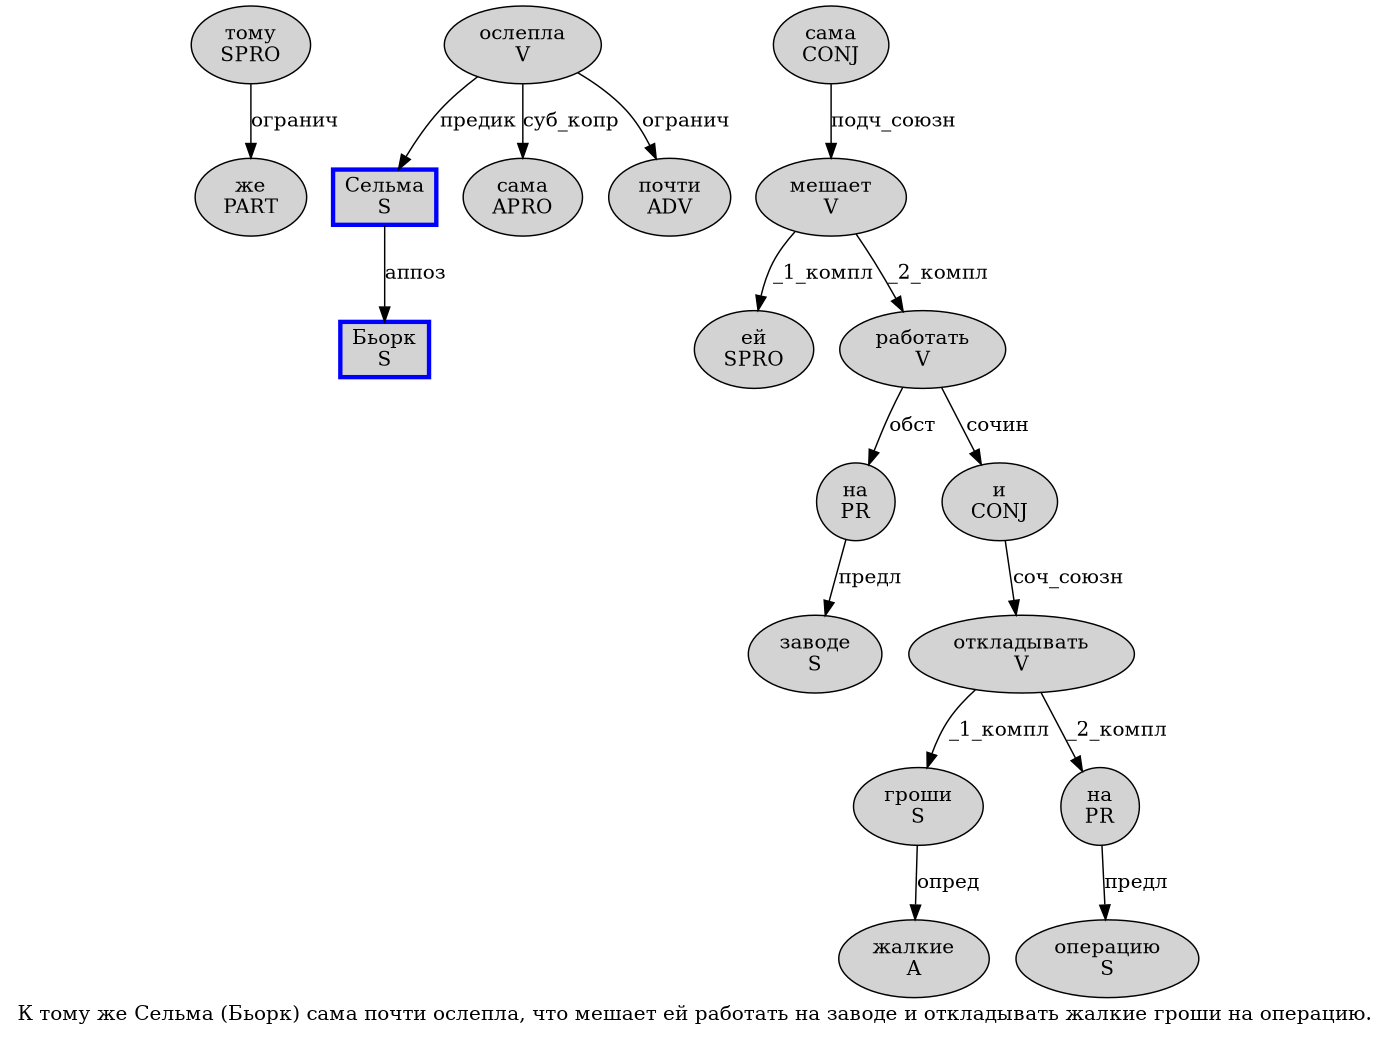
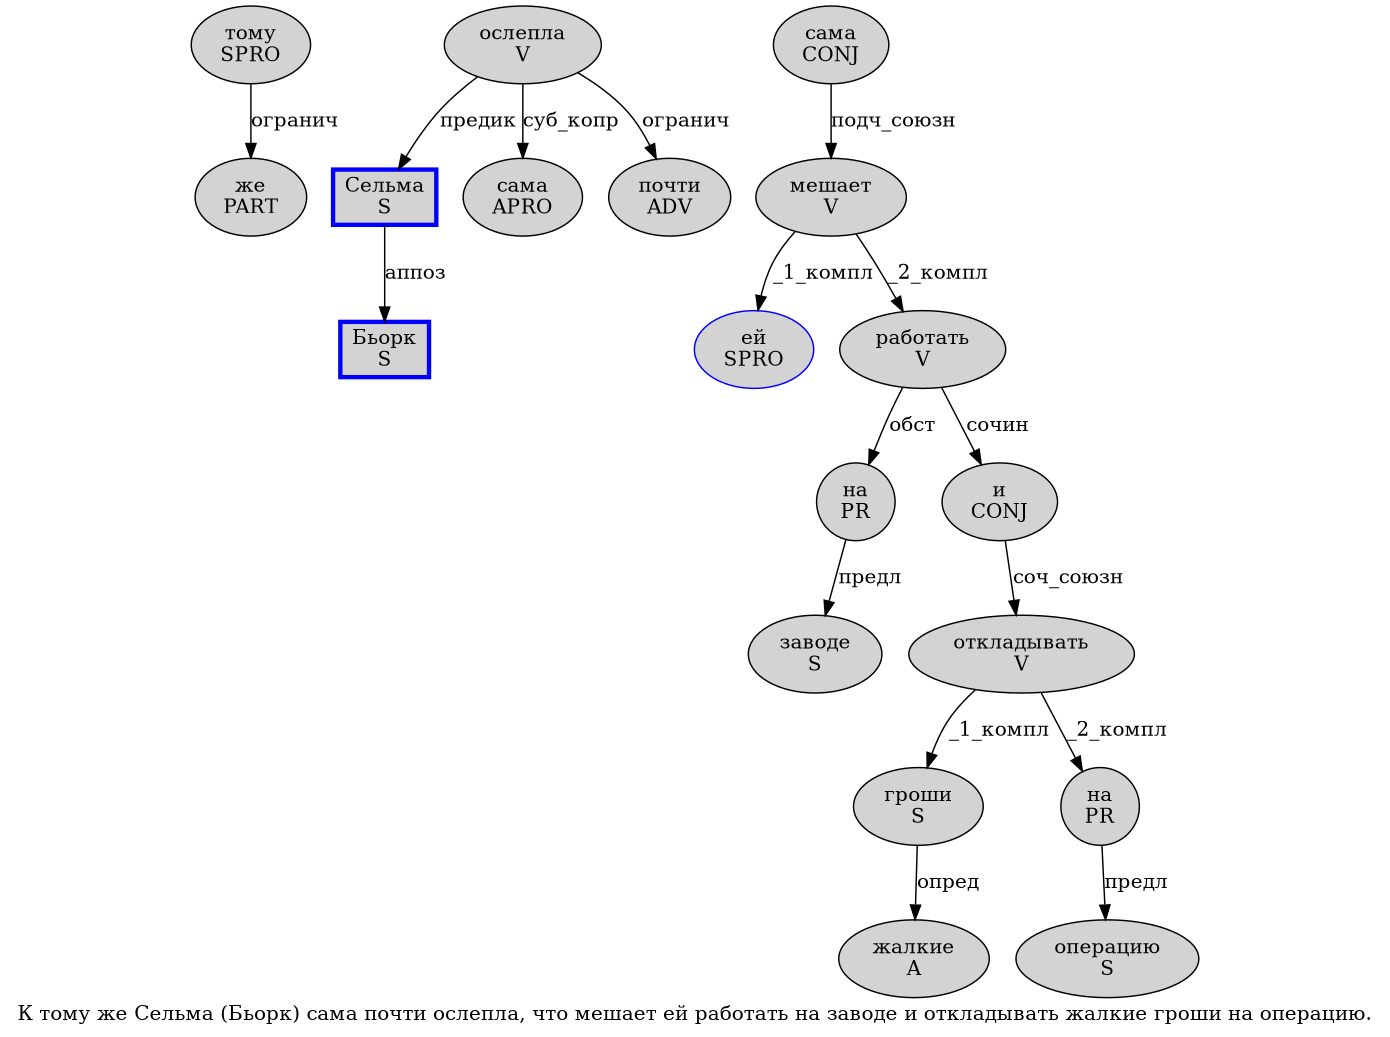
(754, 350) -> (754, 350)
